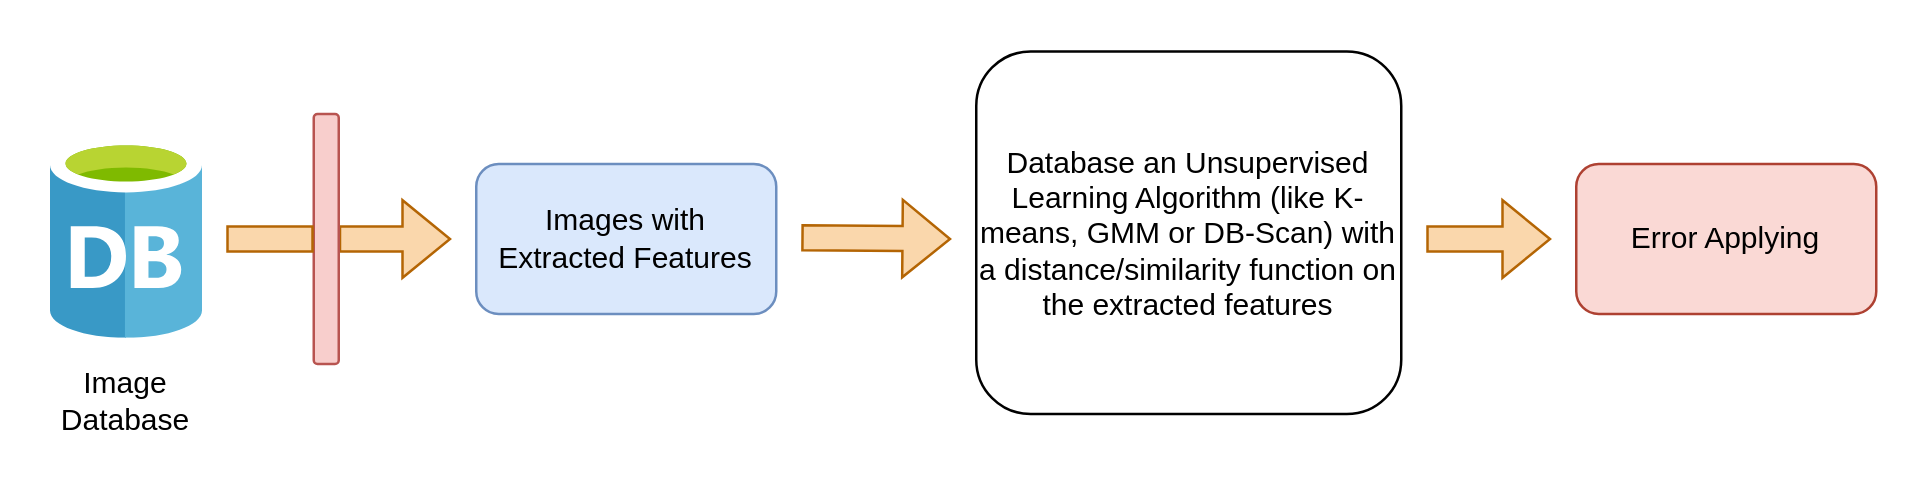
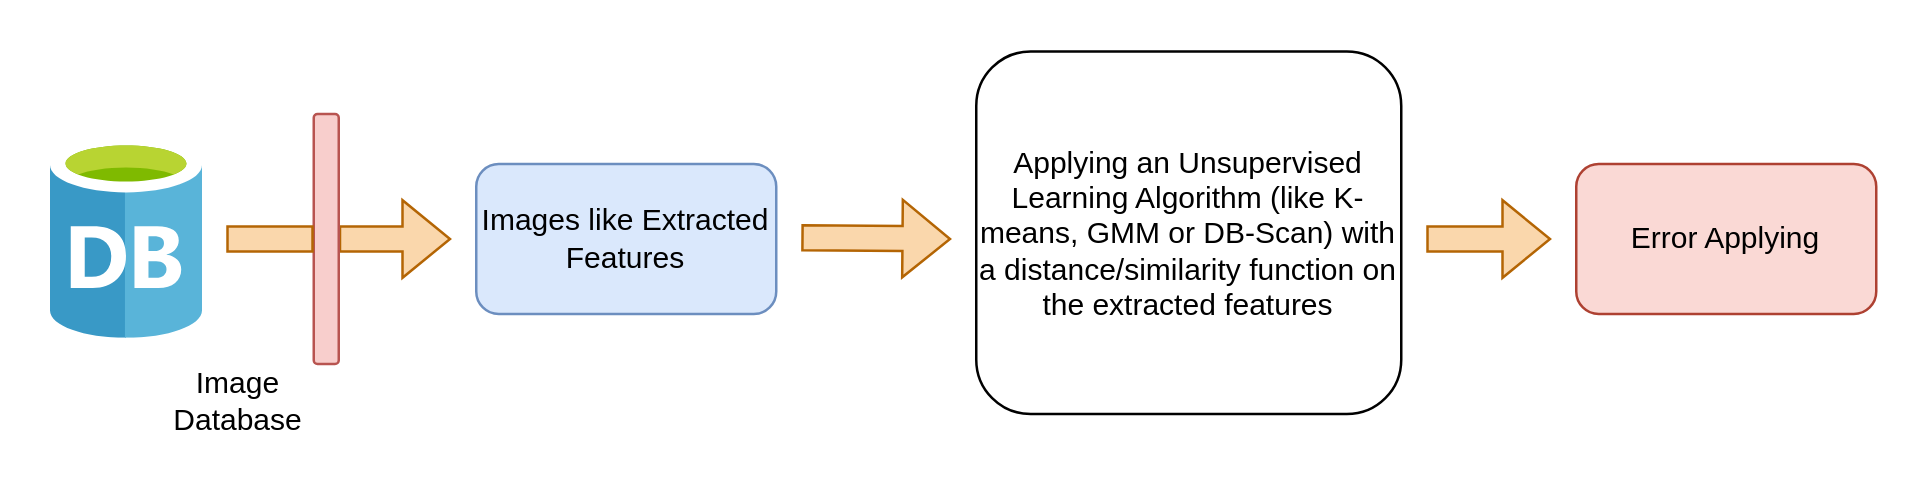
(1189, 234) -> (1189, 234)
(626, 239) -> (626, 239)
(126, 401) -> (239, 401)
